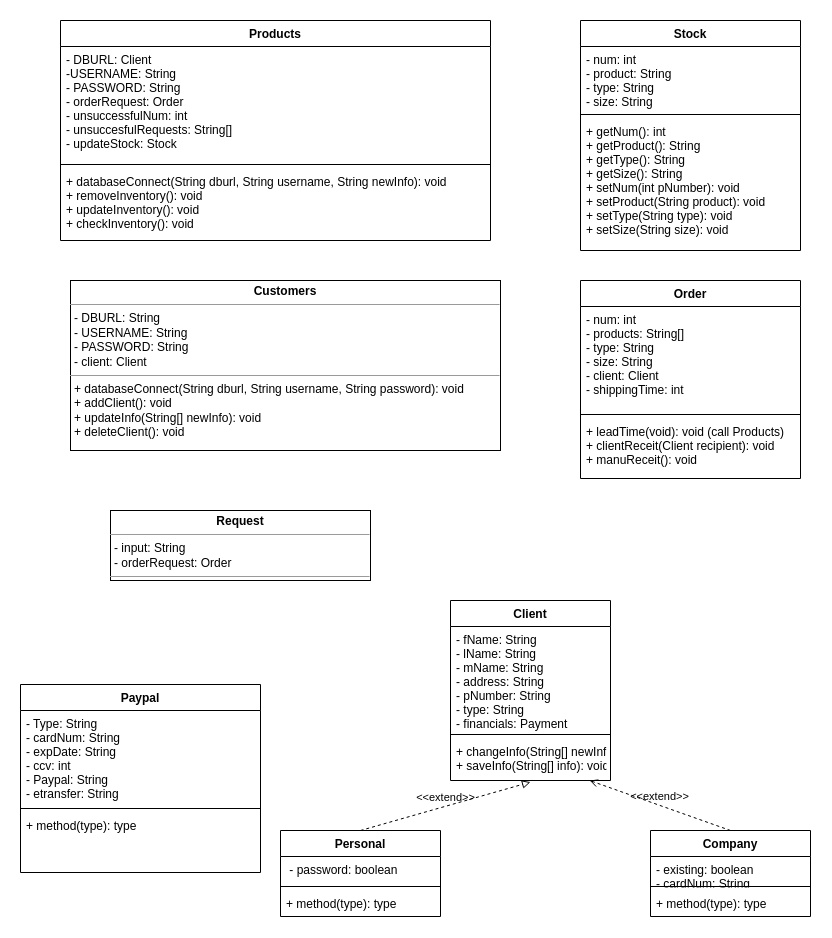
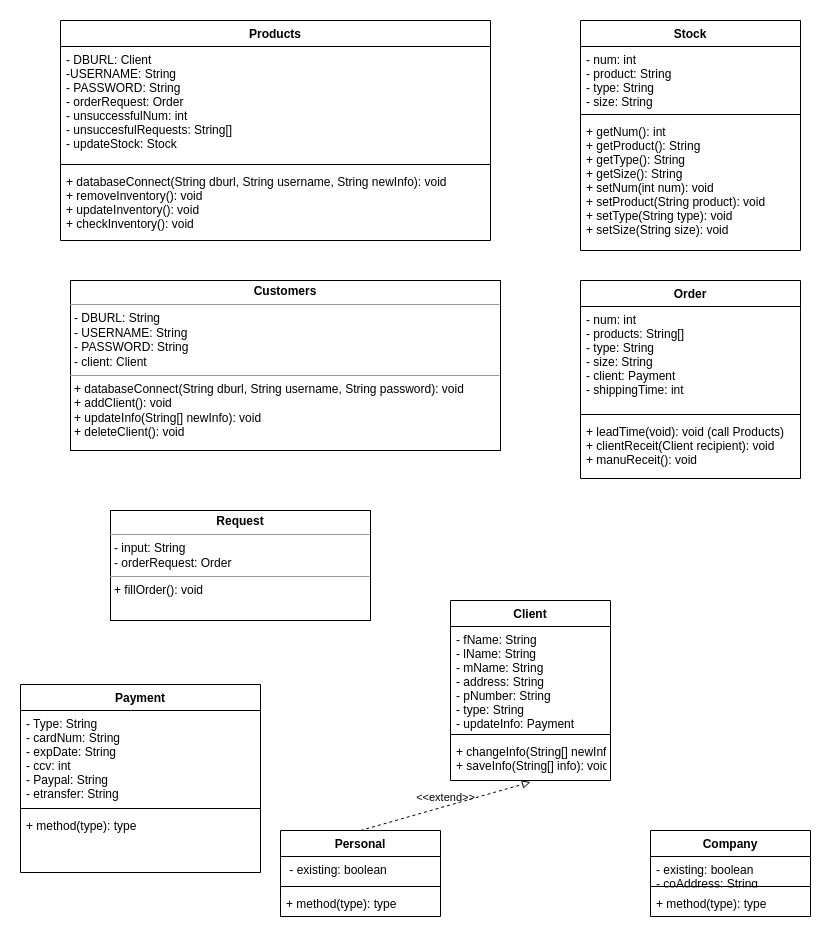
(630, 132) -> (630, 132)
(613, 320) -> (613, 320)
(241, 546) -> (241, 566)
(500, 640) -> (500, 640)
(140, 698) -> (140, 698)
(662, 806) -> none
(344, 870) -> (340, 870)
(710, 870) -> (710, 870)
